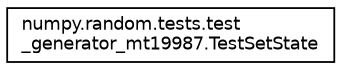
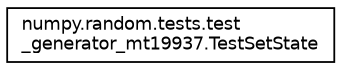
(171, 35) -> (171, 35)
